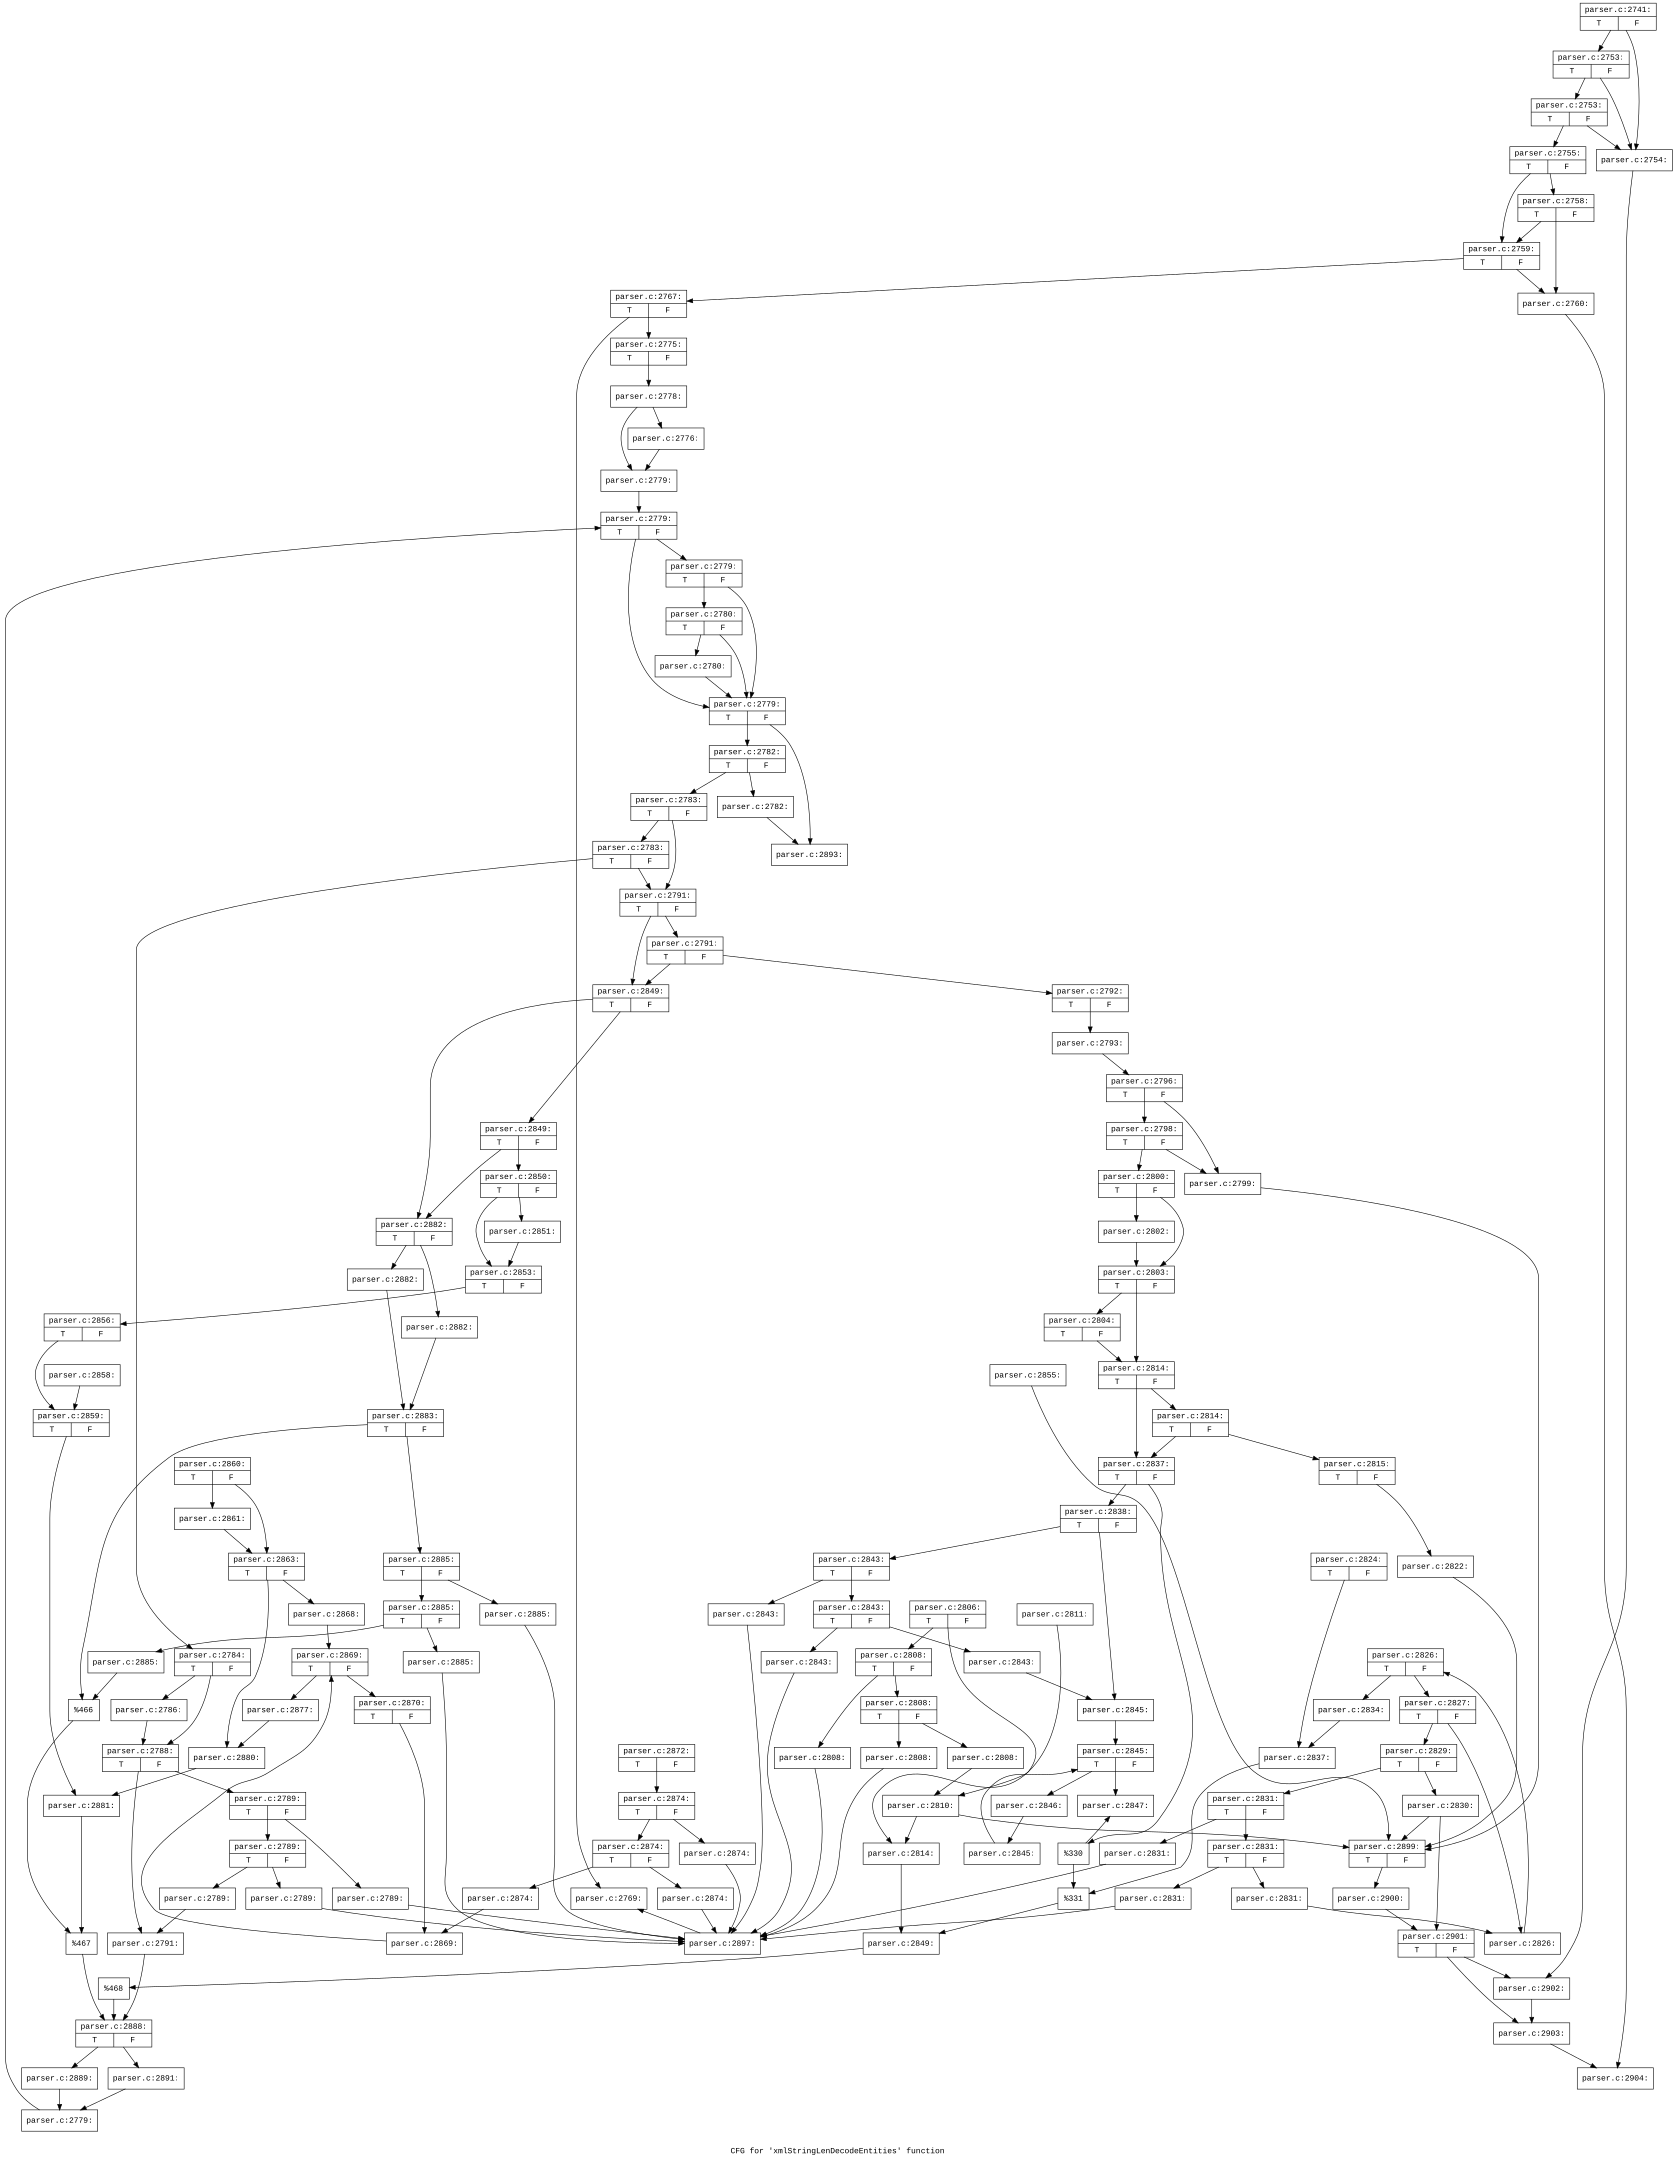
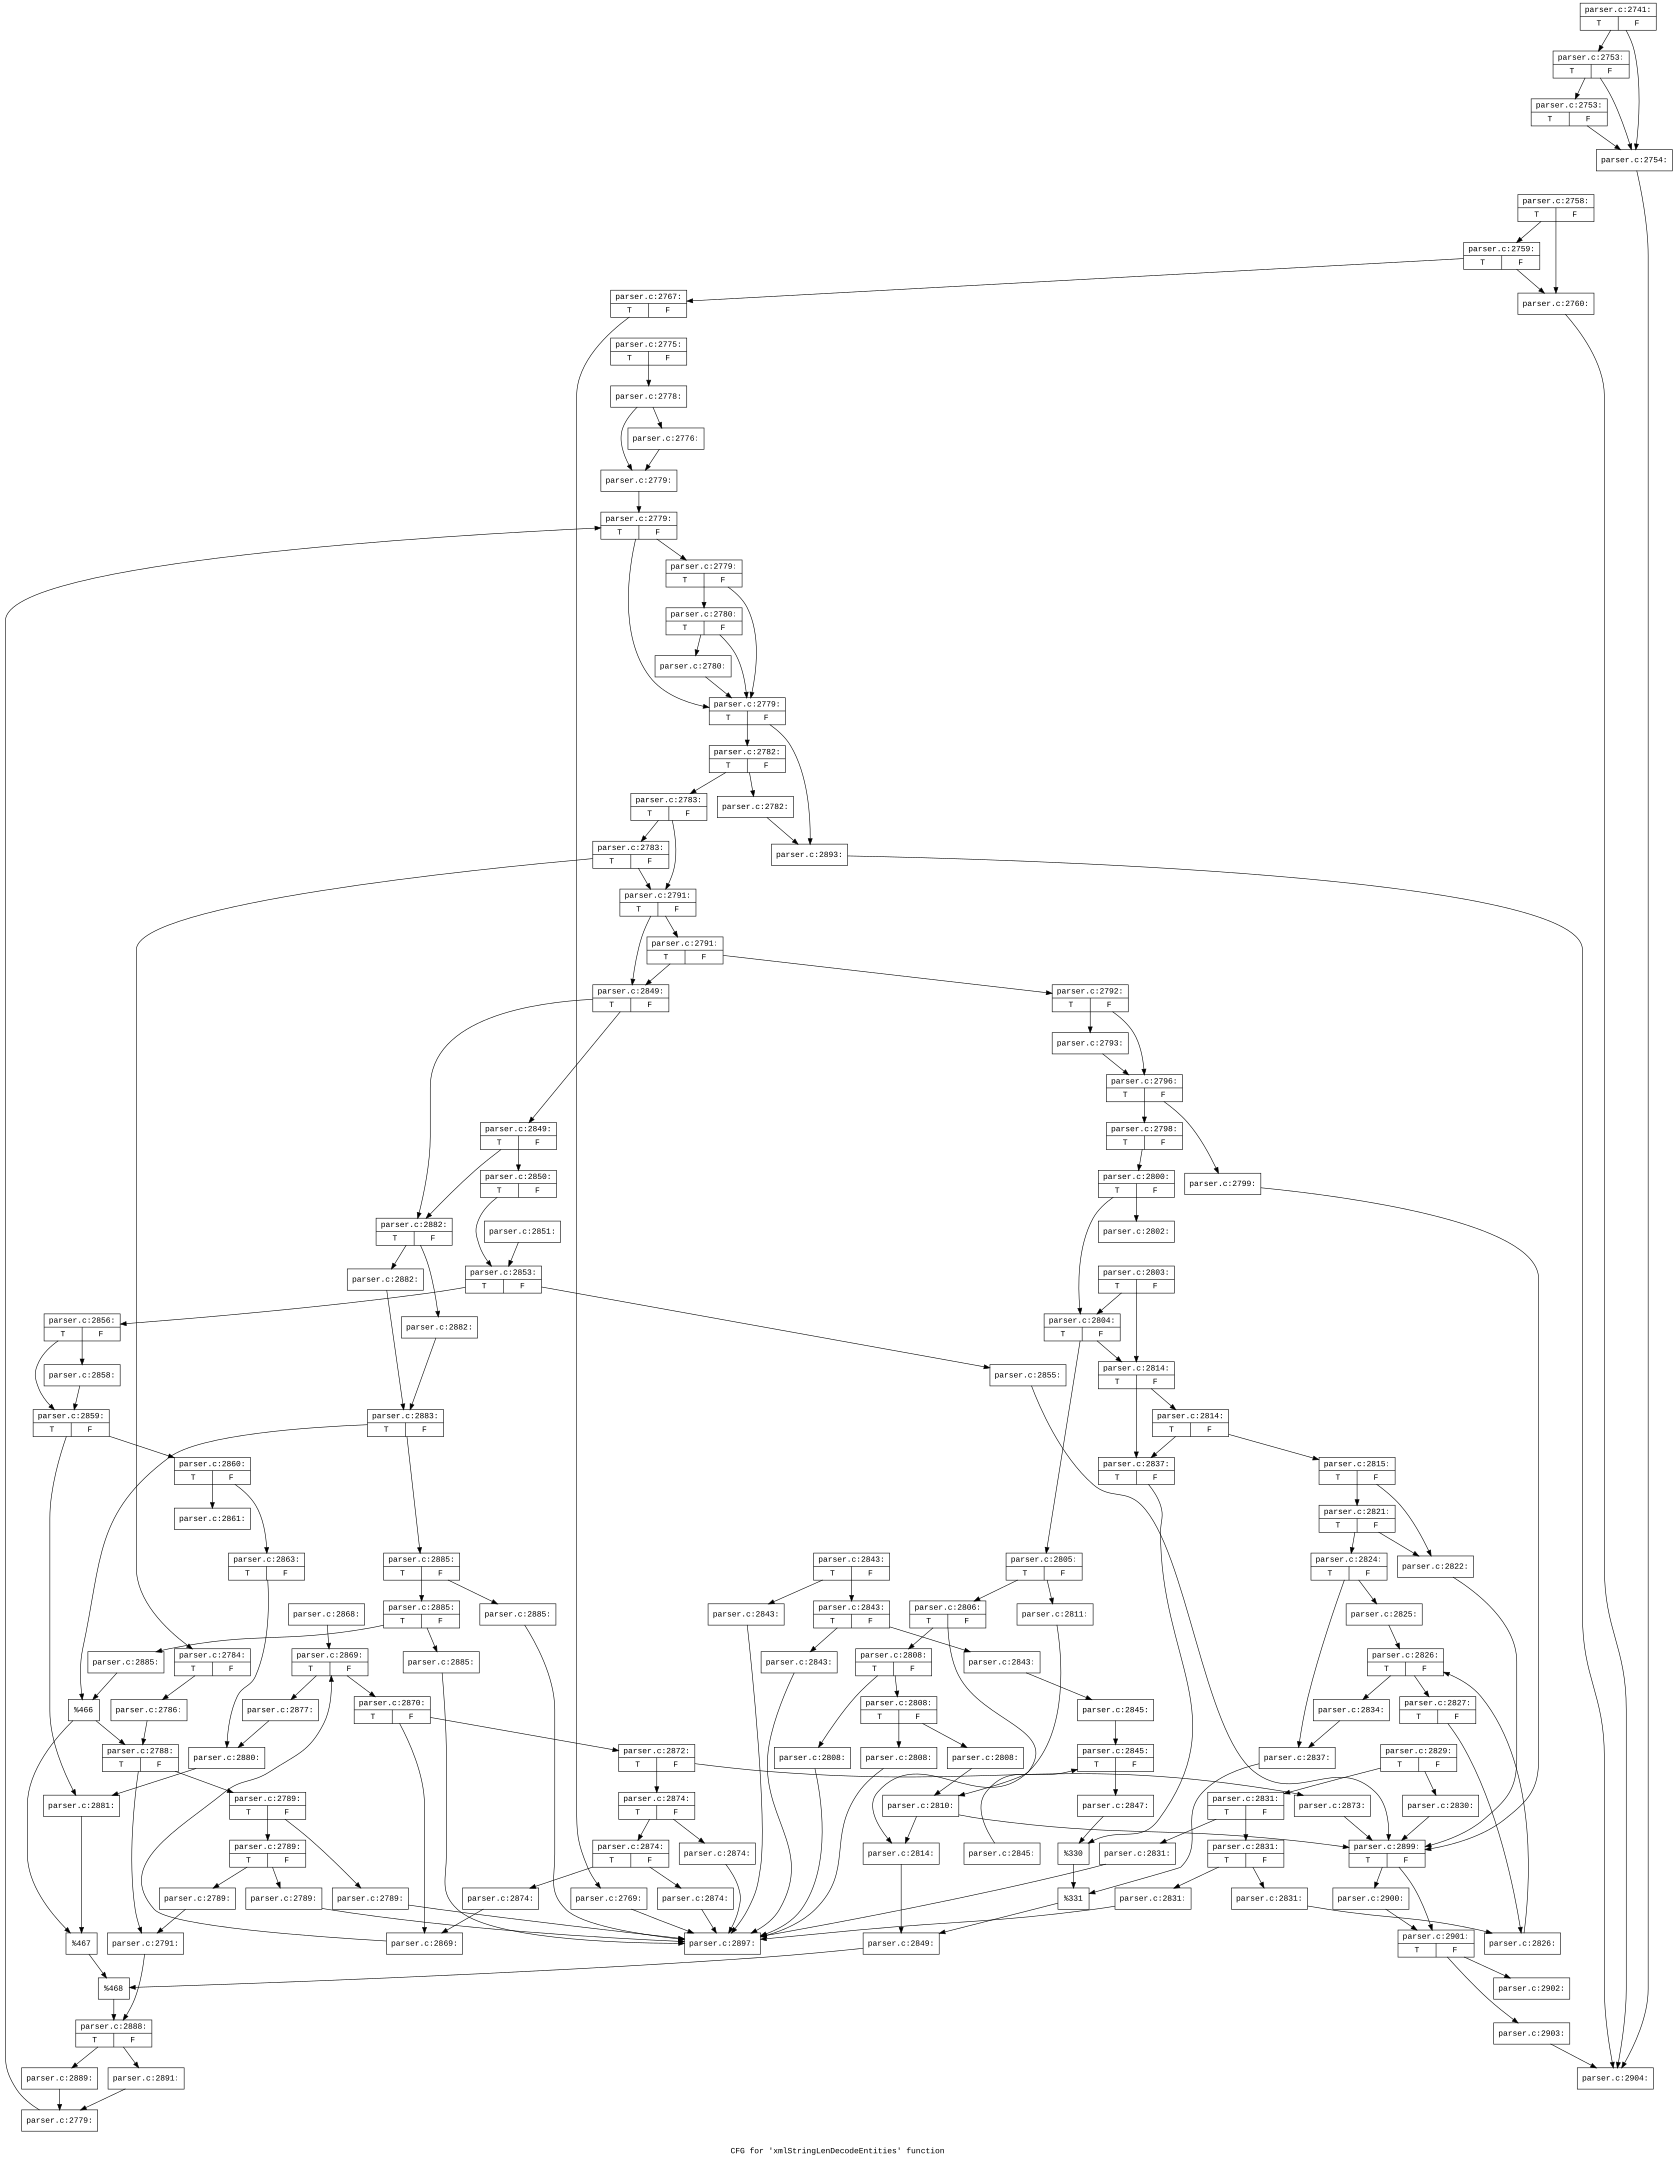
(1548, 160) -> none
(649, 325) -> none
none -> (1136, 1036)
(1626, 1080) -> (1648, 1118)
none -> (1582, 1132)
(1183, 1160) -> none
(520, 1206) -> none
(1183, 1229) -> (1083, 1248)
(1136, 1251) -> none
none -> (763, 1327)
none -> (82, 1350)
none -> (140, 1447)
(1098, 1519) -> none
none -> (1357, 1519)
(236, 1539) -> none
none -> (1044, 1567)
(296, 1590) -> none
none -> (1384, 1614)
(199, 1713) -> (108, 1731)
(1429, 1731) -> none
none -> (522, 1734)
(1029, 1806) -> none
none -> (1332, 1806)
(1095, 1833) -> (1094, 1826)
(1439, 1870) -> (1418, 1894)
(672, 1922) -> (660, 1920)
(89, 1986) -> (96, 1964)
(1532, 2008) -> none
